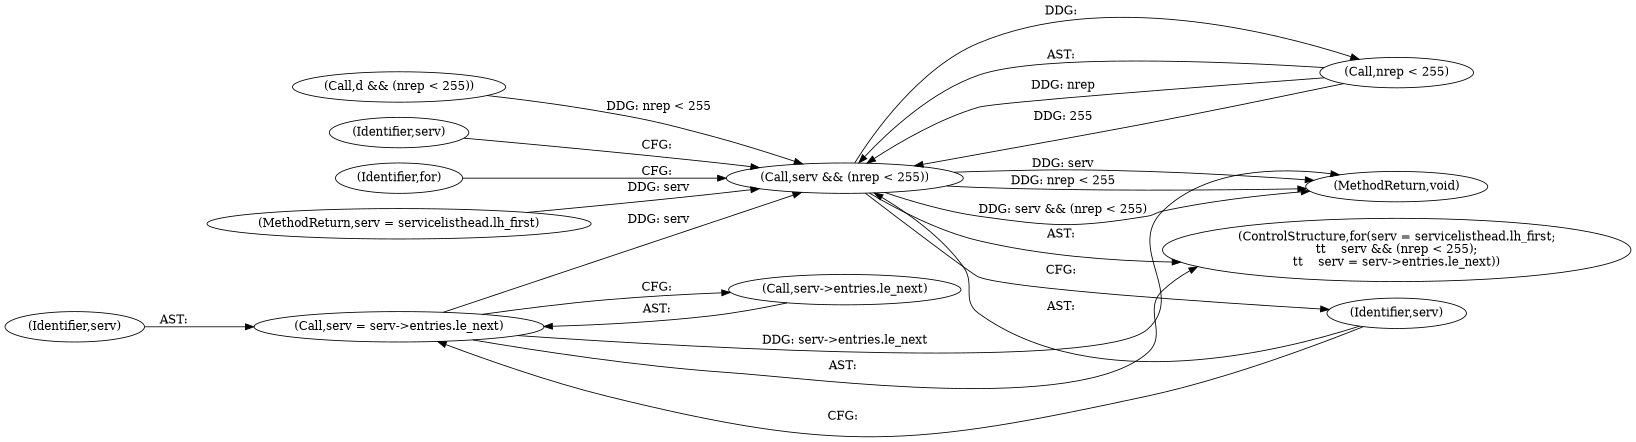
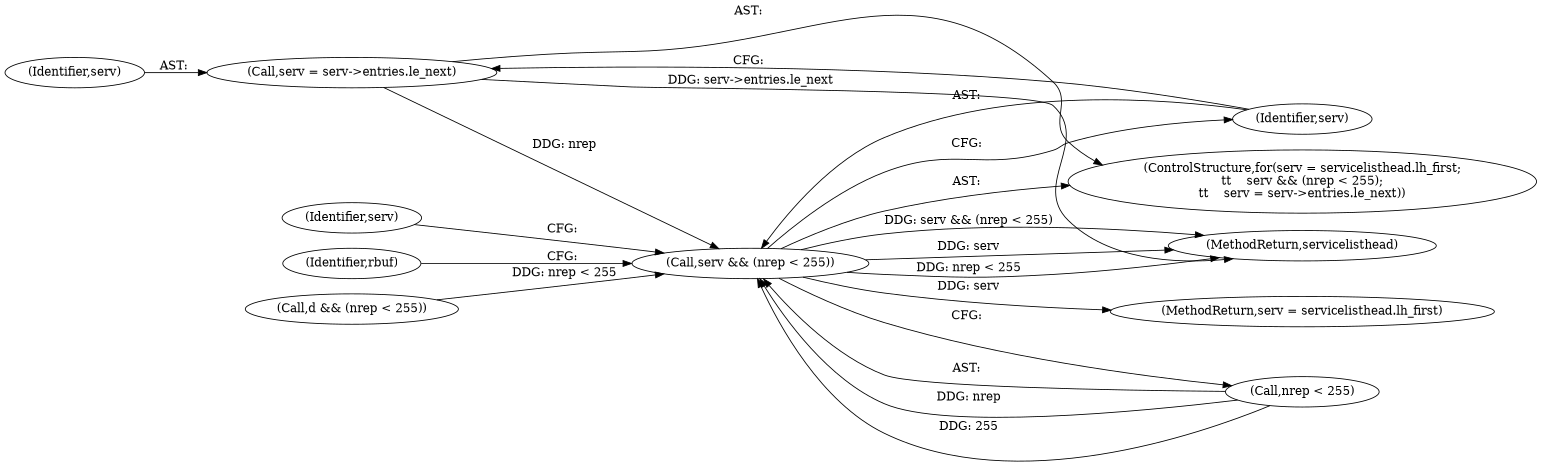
(1063, 11) -> (969, 316)
(399, 178) -> (352, 263)
(1397, 187) -> (1302, 246)
(639, 202) -> (952, 300)
(659, 220) -> (564, 145)
(845, 290) -> none
